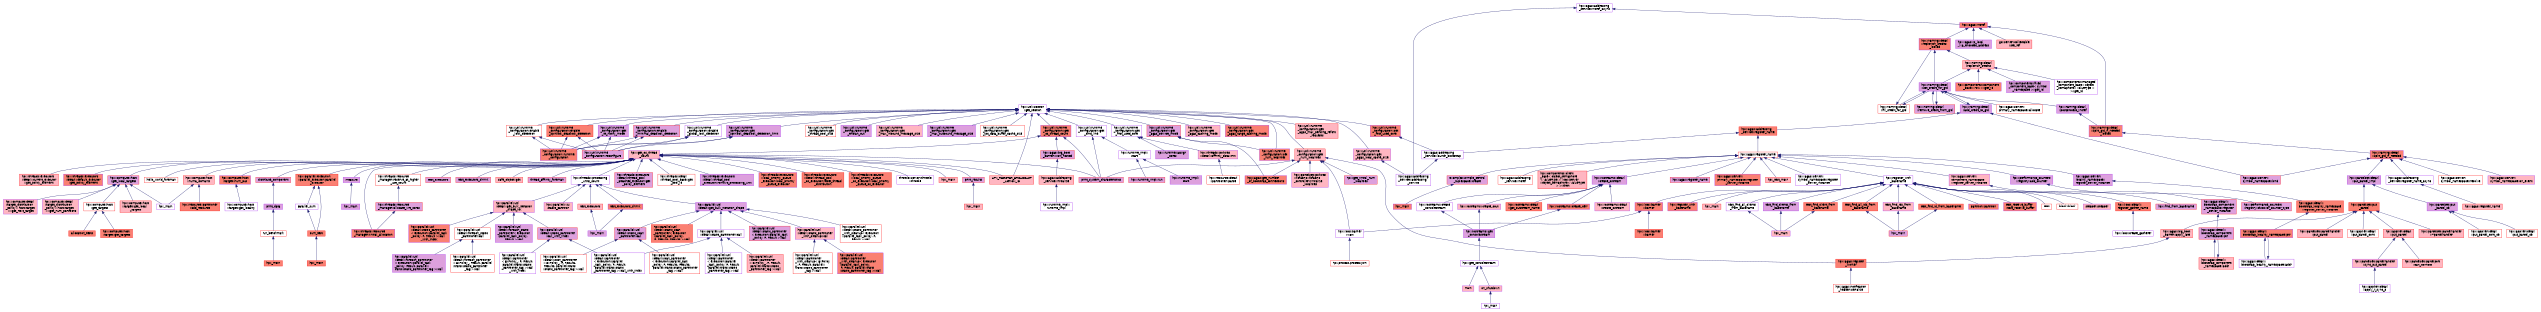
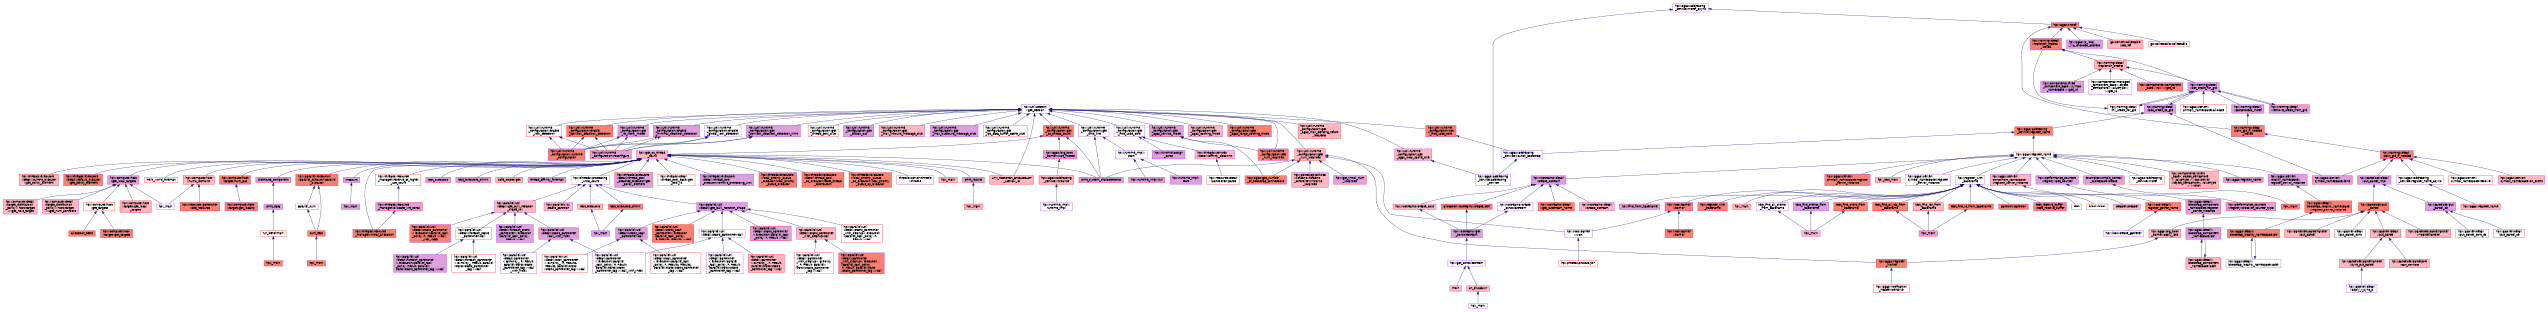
none -> (2169, 44)
(241, 207) -> (241, 207)
(1568, 207) -> (1467, 207)
(1898, 207) -> (1928, 207)
